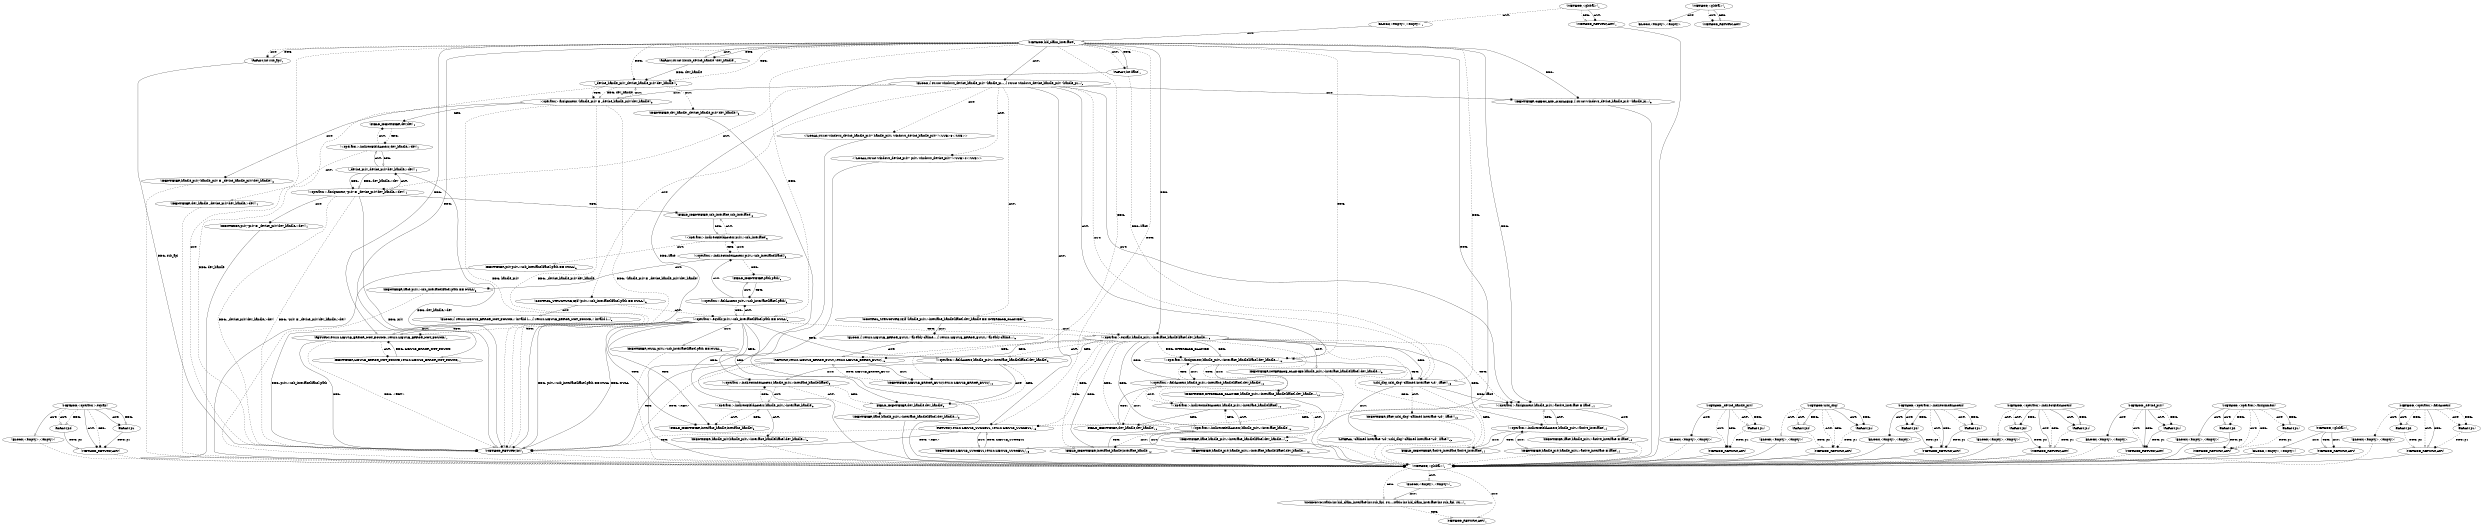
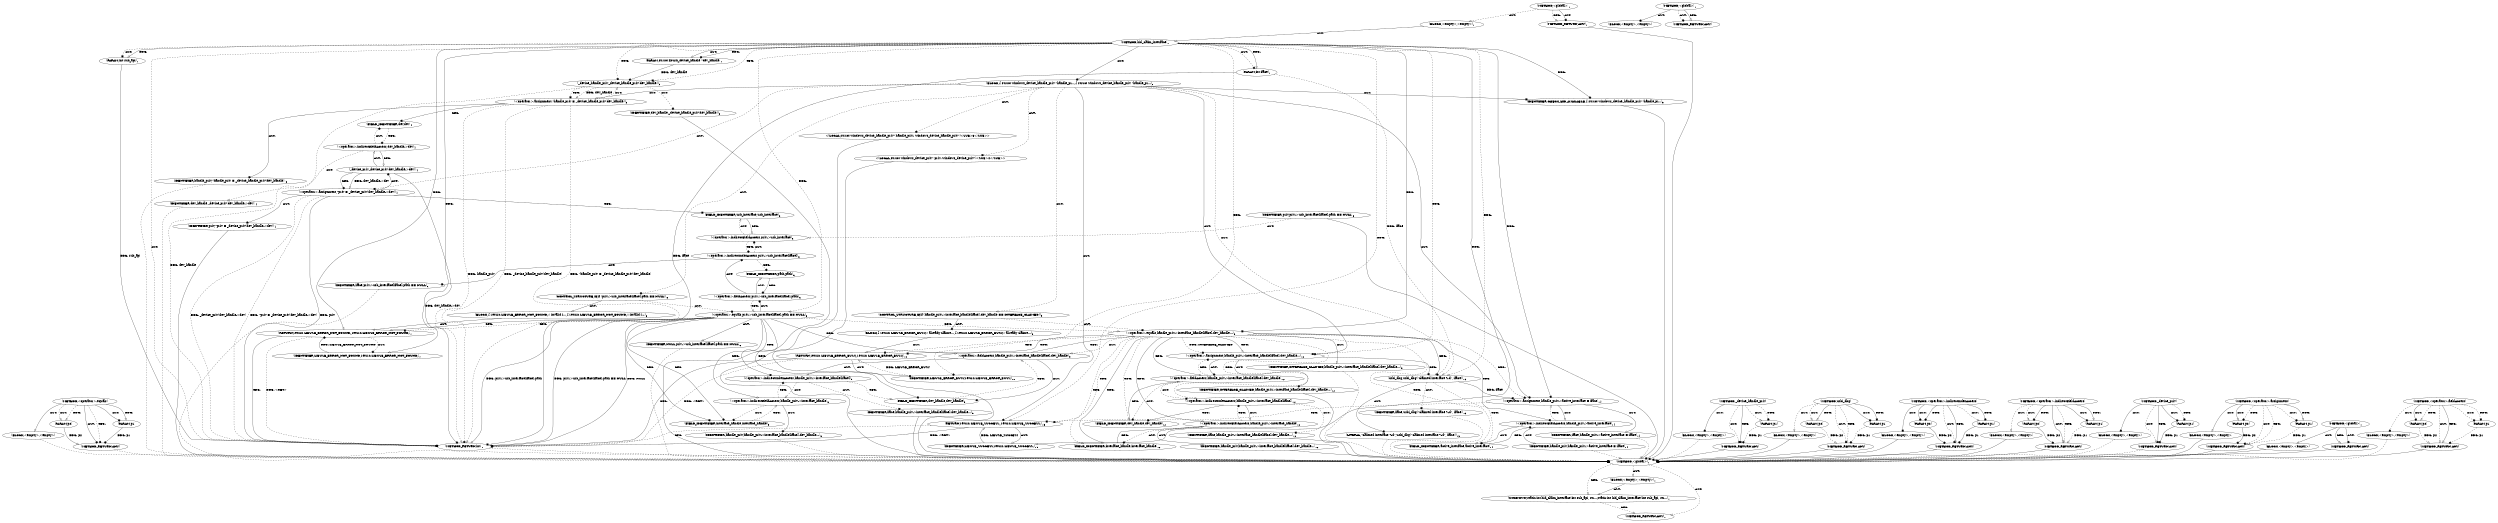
(630, 252) -> (1051, 236)
